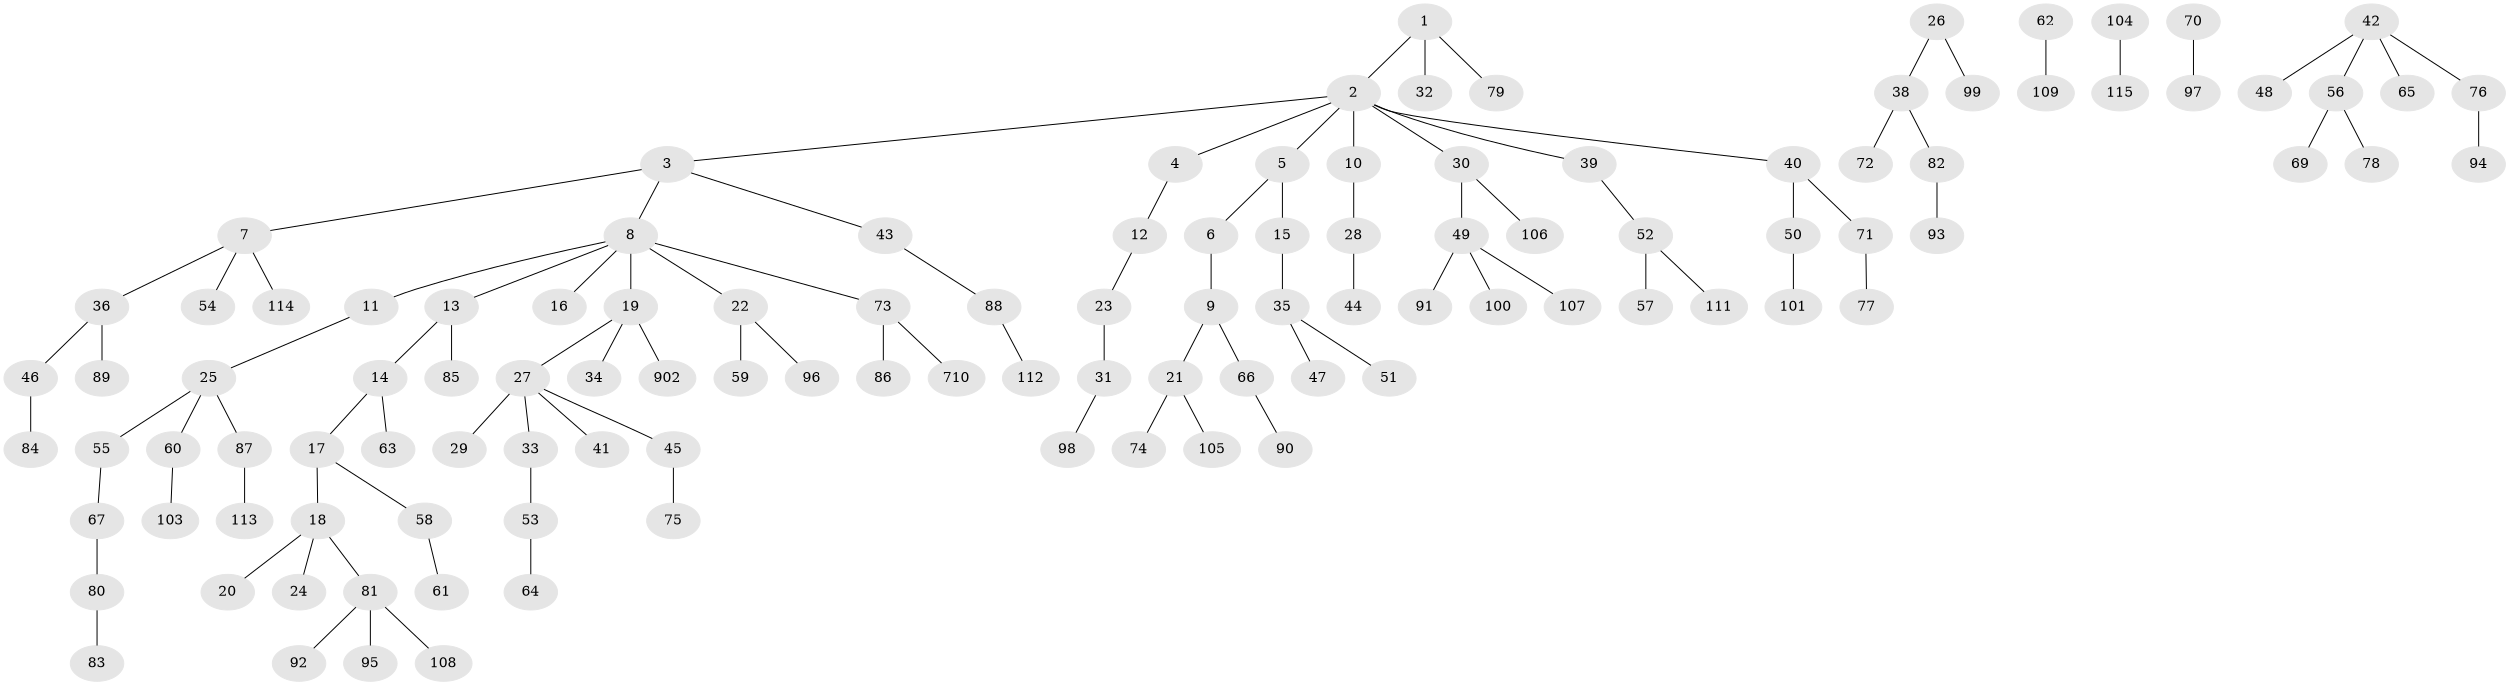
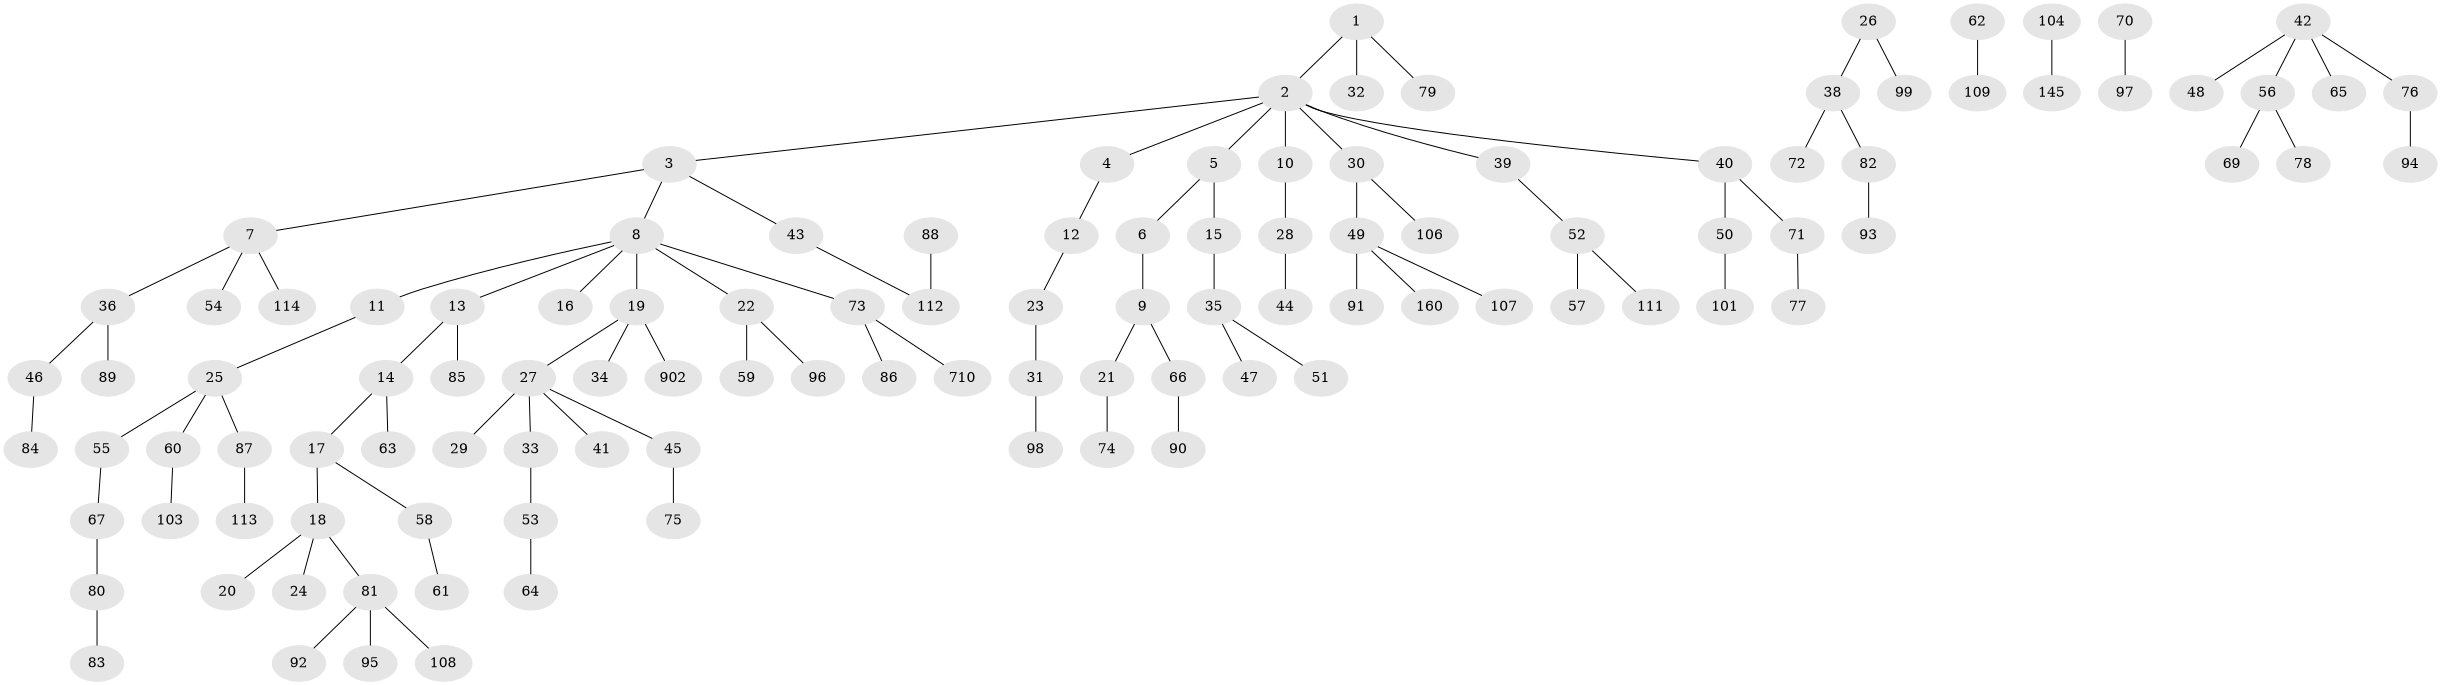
(2120, 93) -> (2052, 93)
(940, 271) -> (863, 271)
(1498, 307) -> (1430, 307)
(1212, 450) -> none
